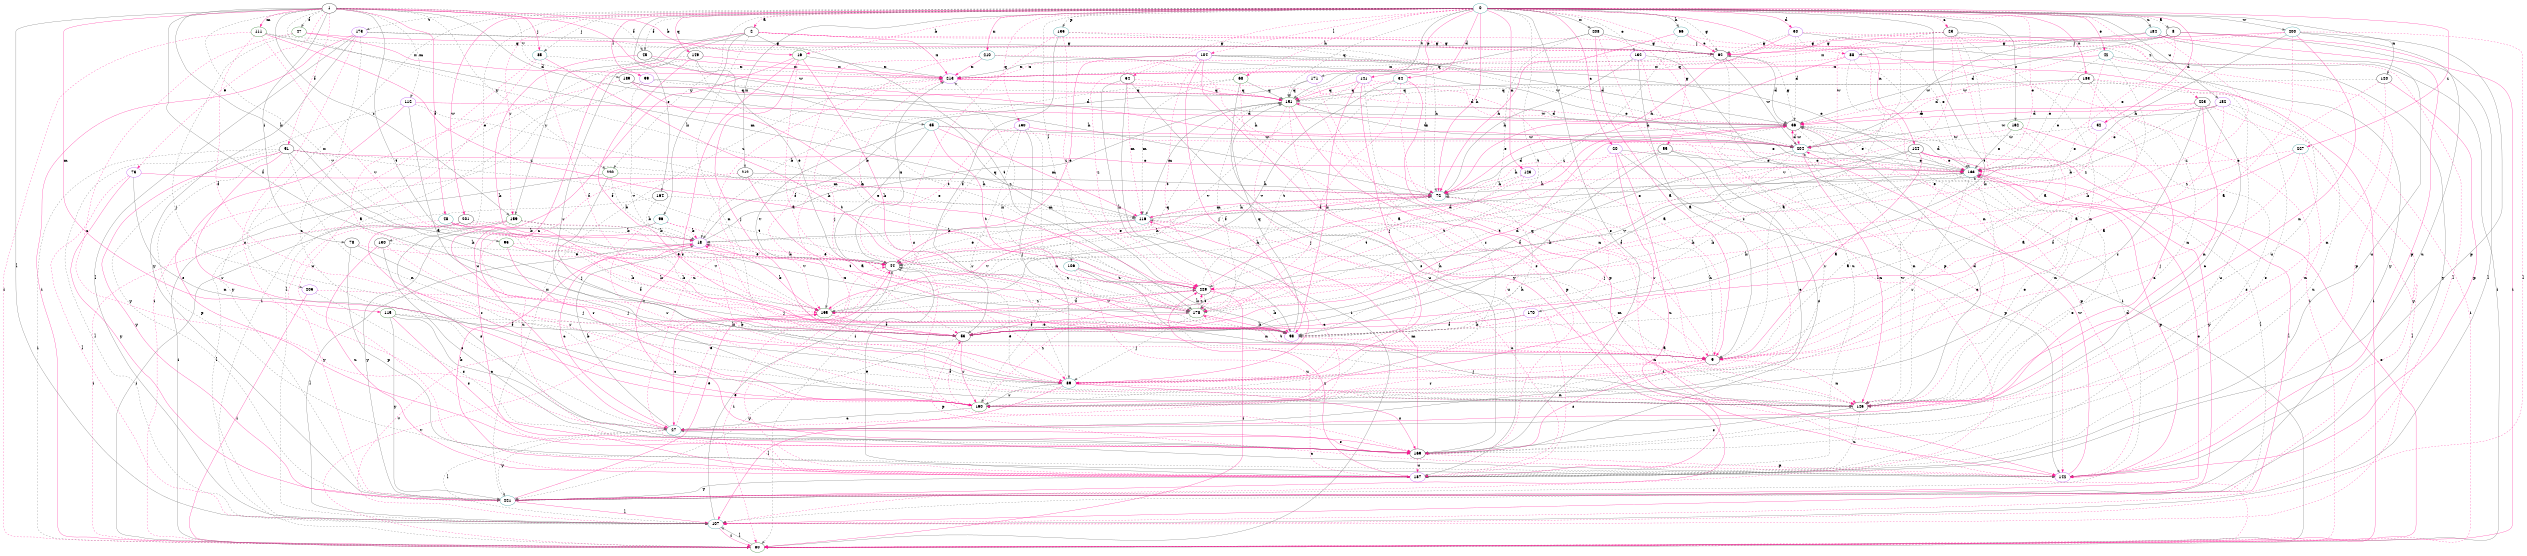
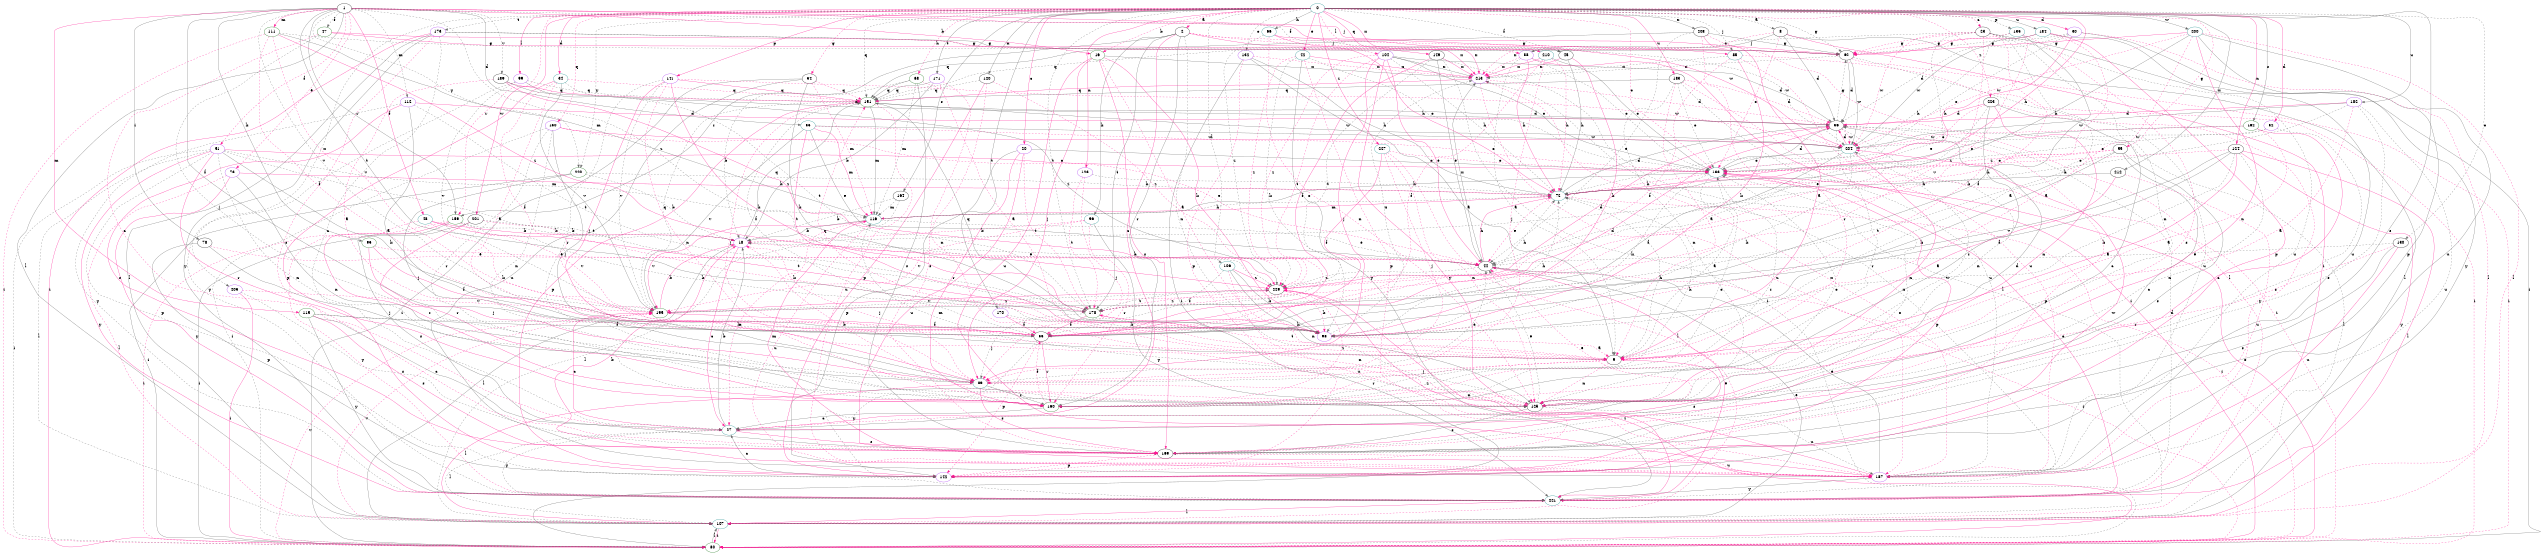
(287, 149) -> (217, 149)
(2512, 511) -> (2306, 347)
